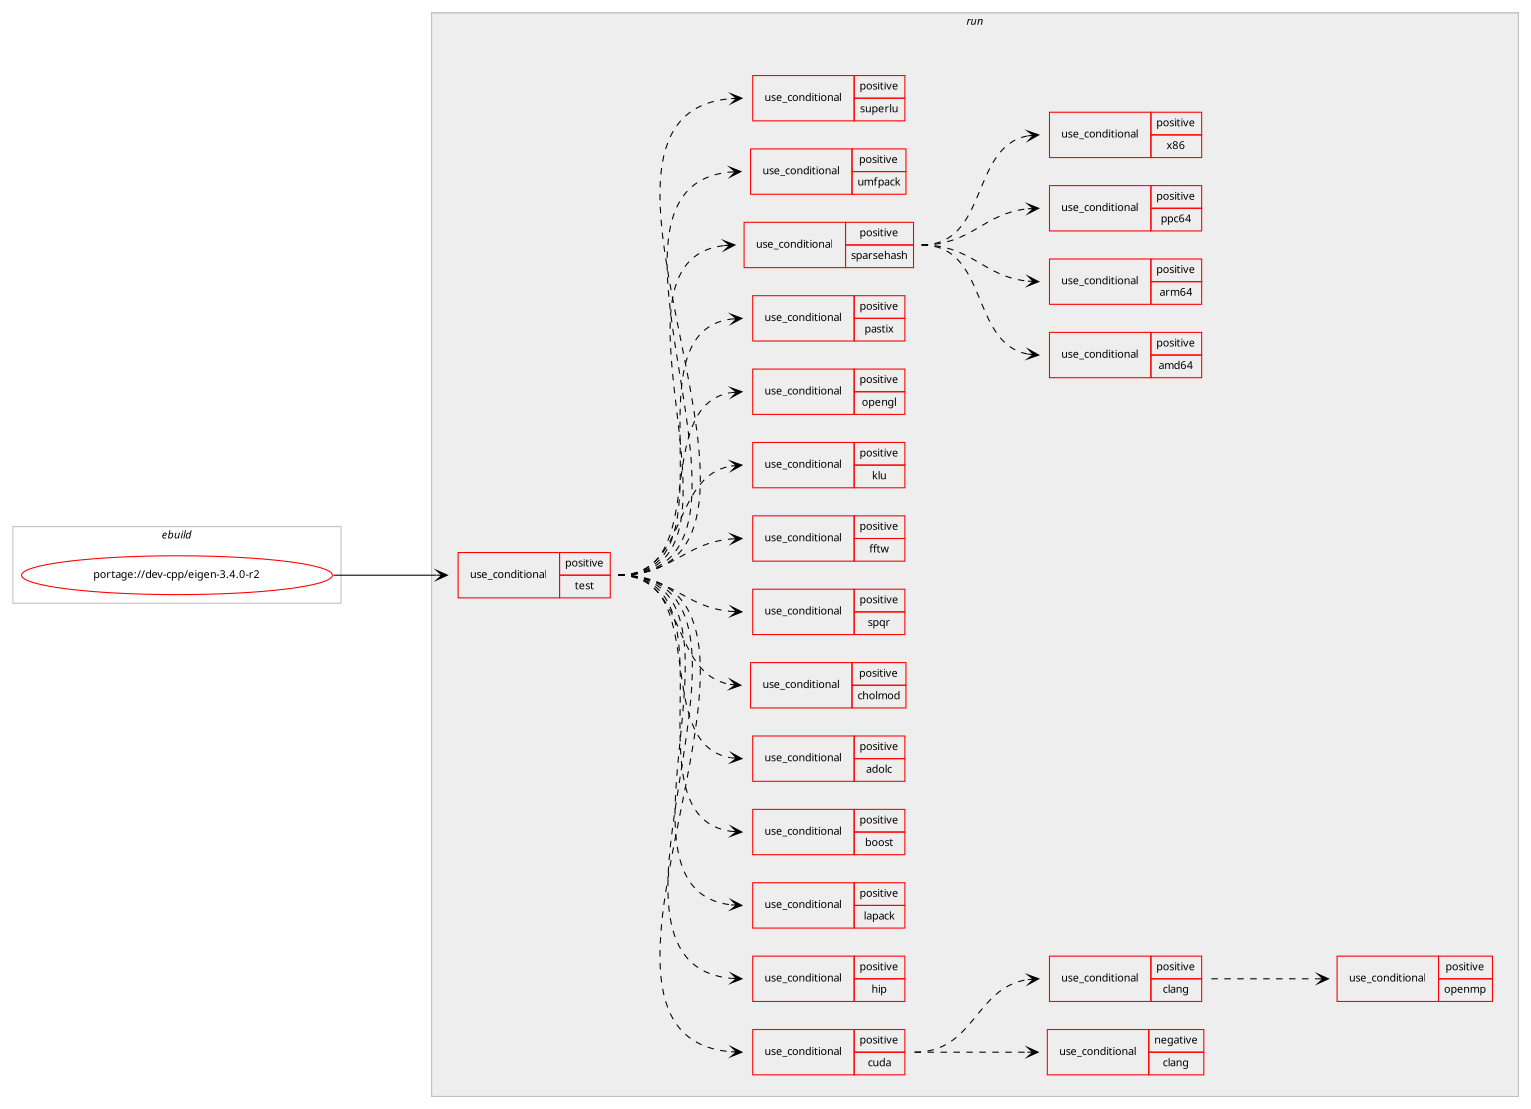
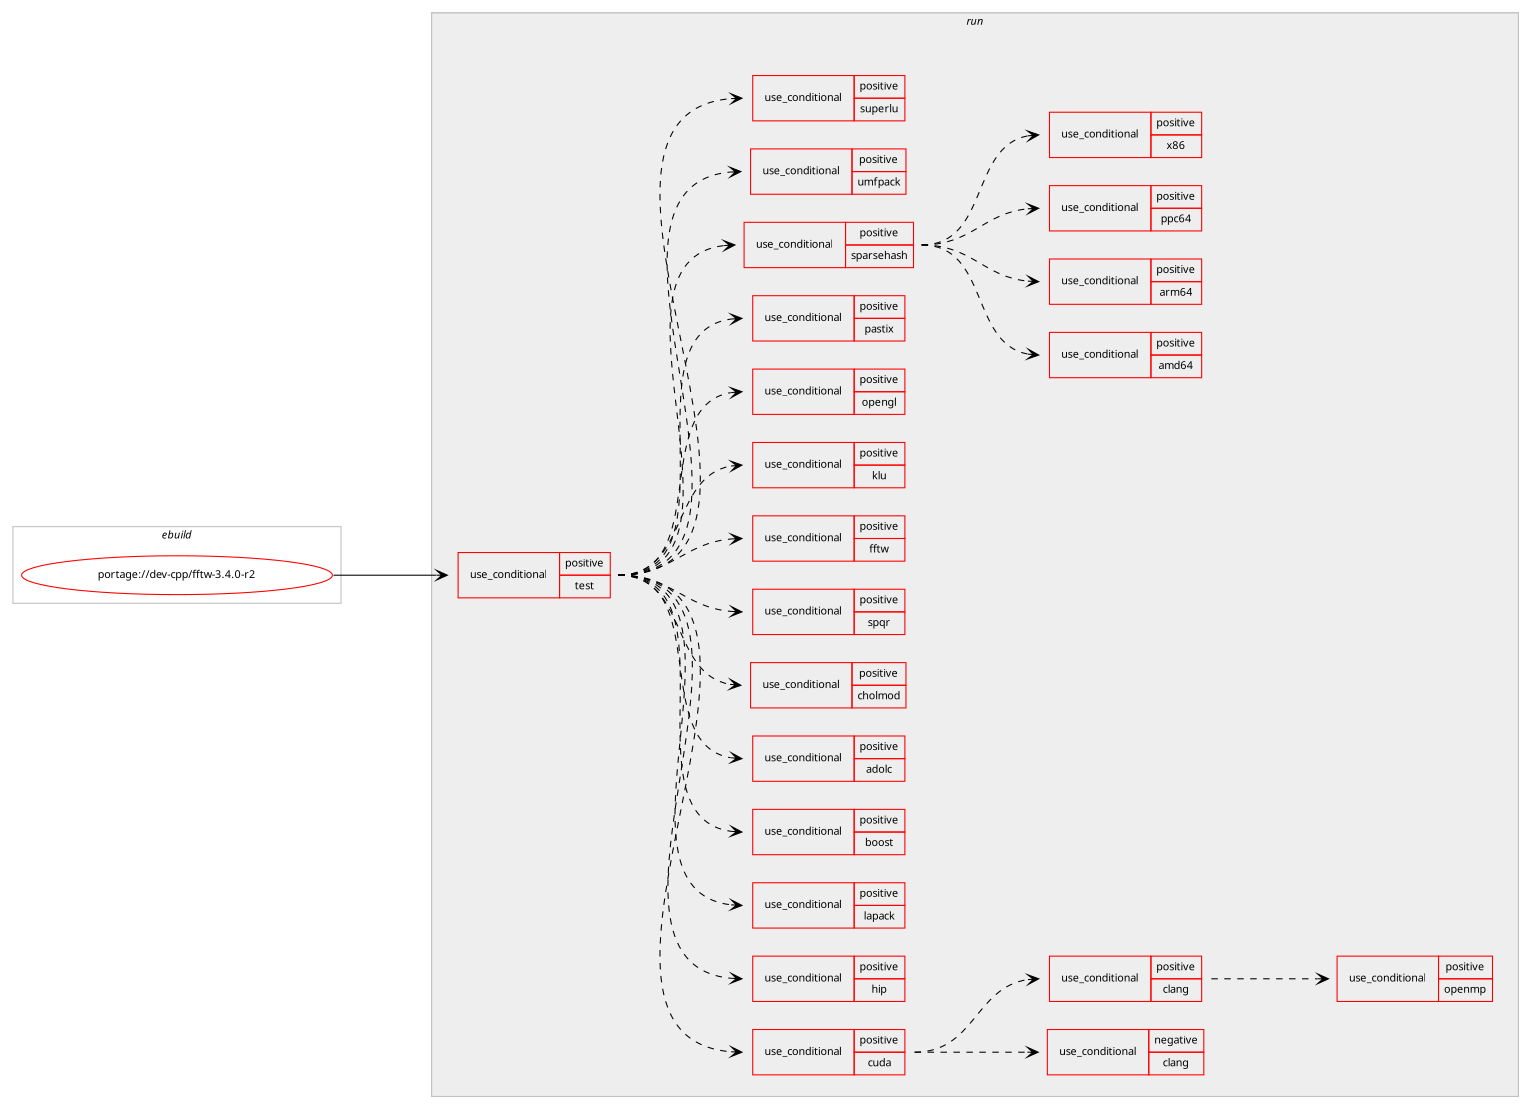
(177, 575) -> (177, 575)
